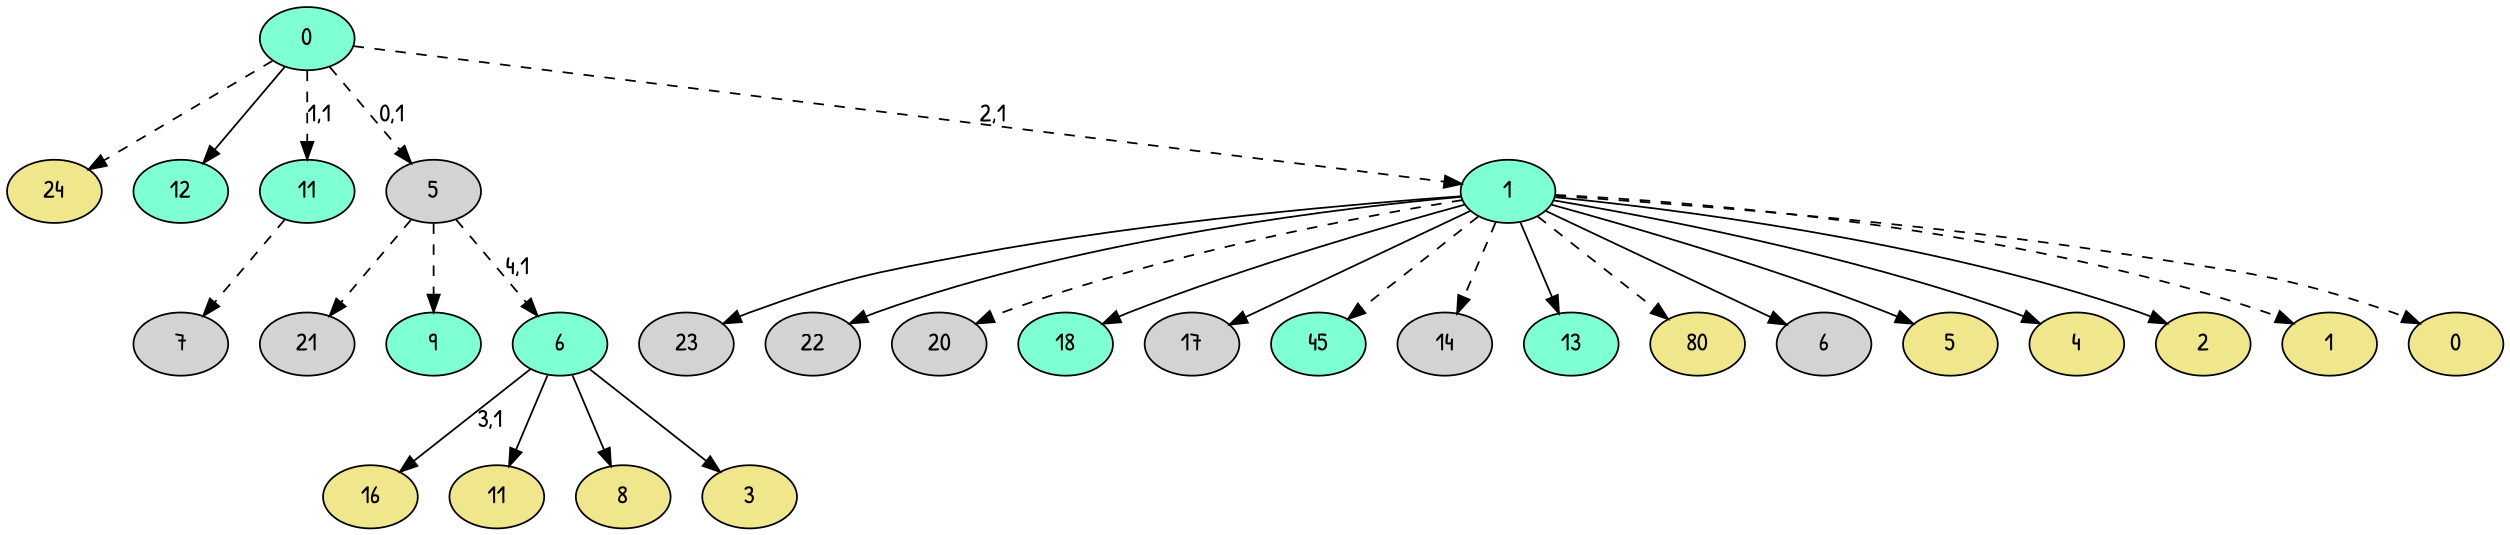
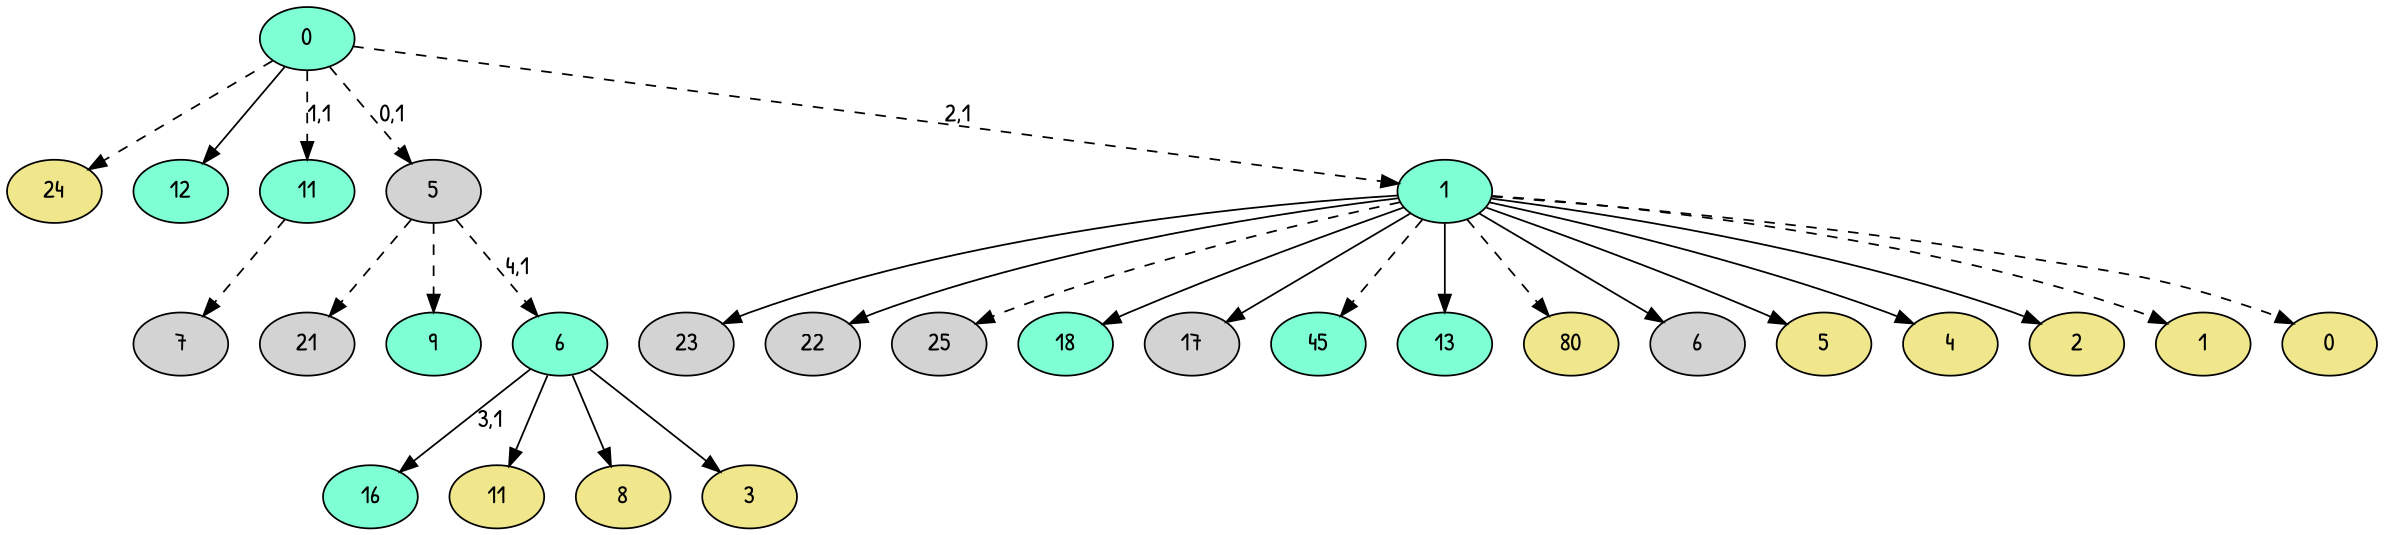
(939, 344) -> (939, 344)
(1445, 344) -> none
(370, 497) -> (370, 497)
